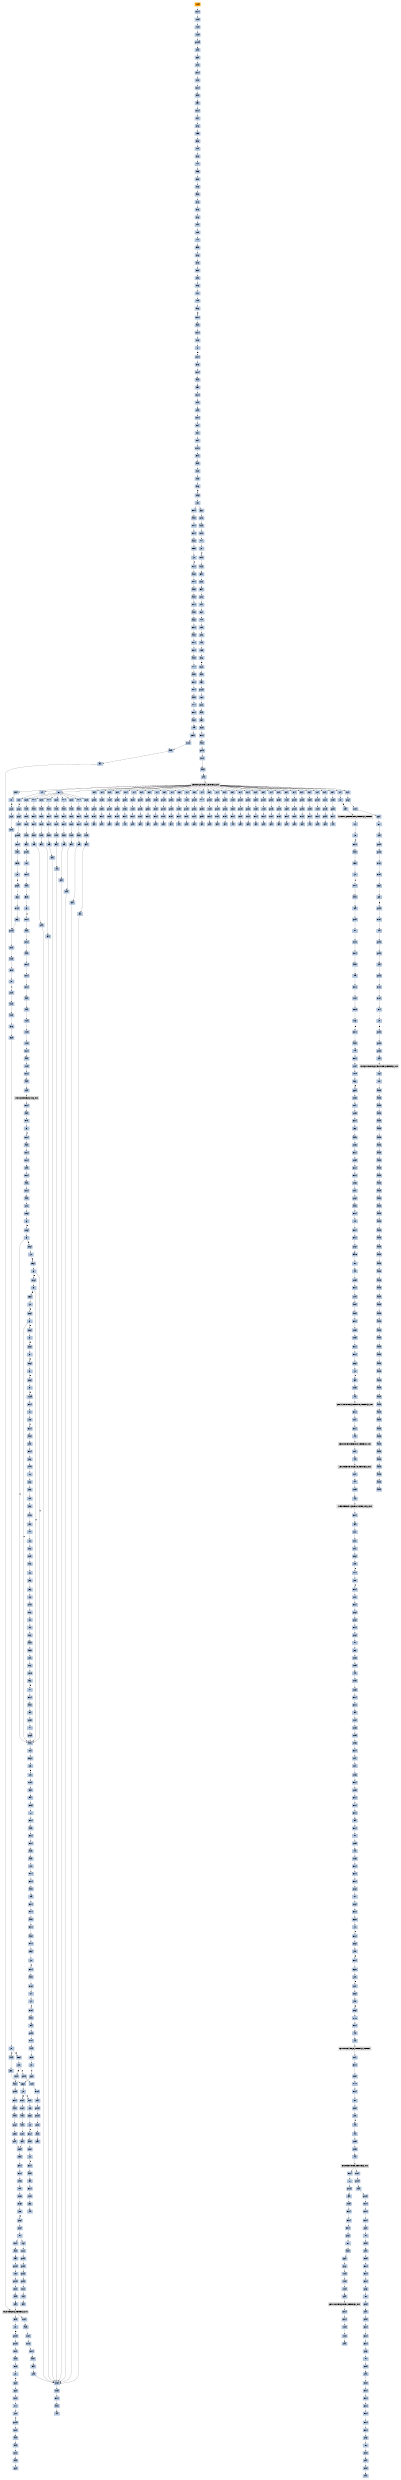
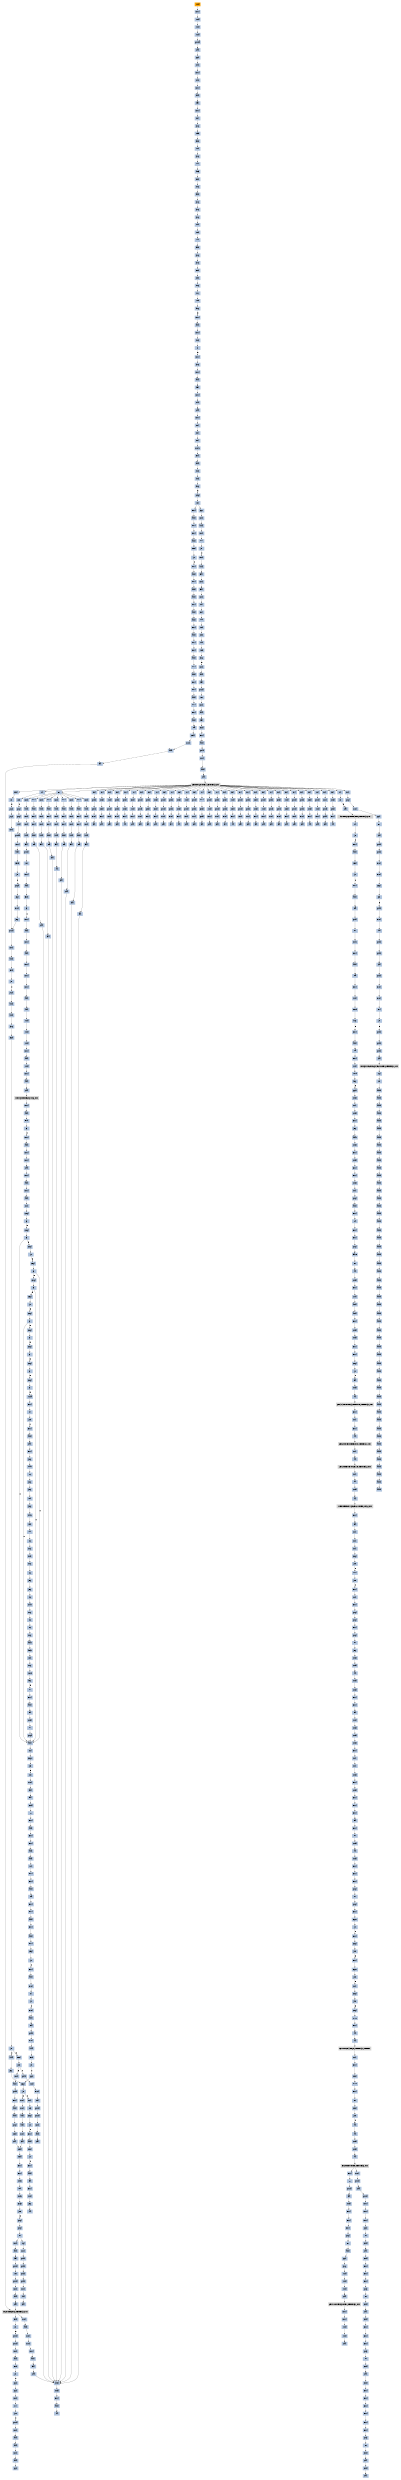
(355, 817) -> (355, 817)
